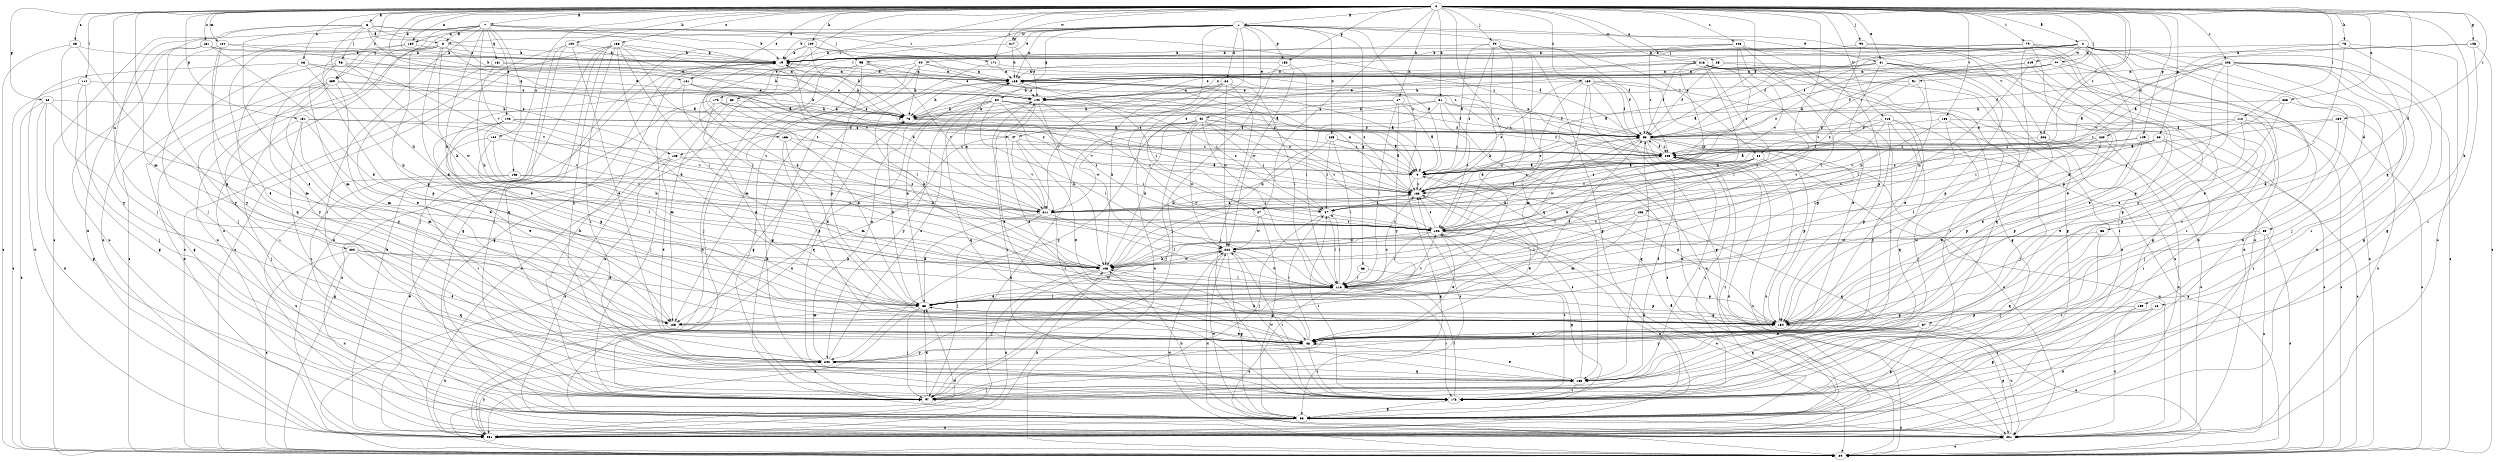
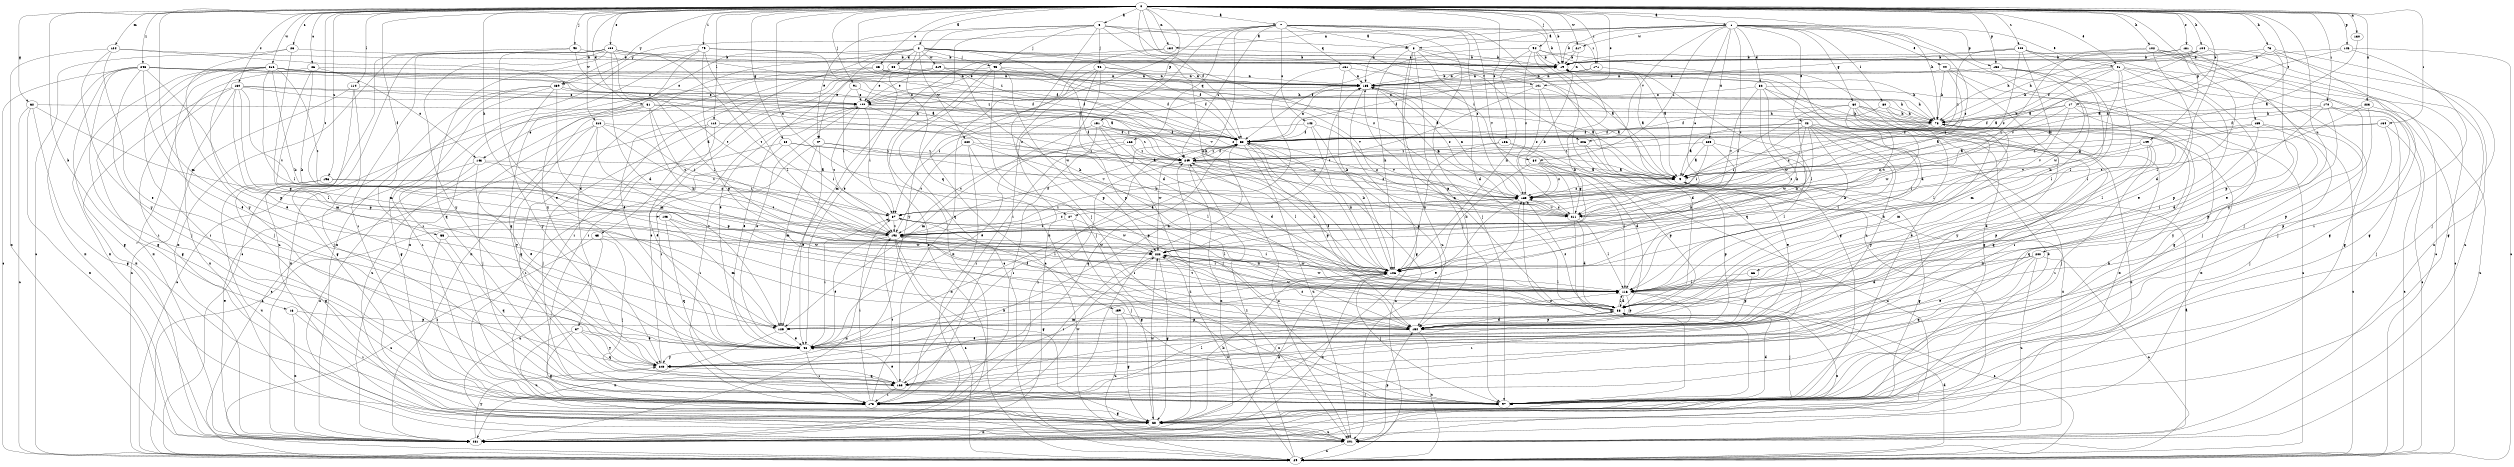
none -> (2357, 37)
(1087, 129) -> (1307, 215)
(1584, 184) -> (1581, 189)
